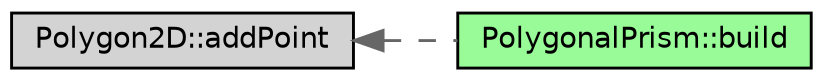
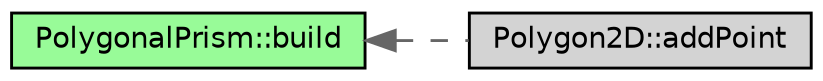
(421, 41) -> (432, 41)
